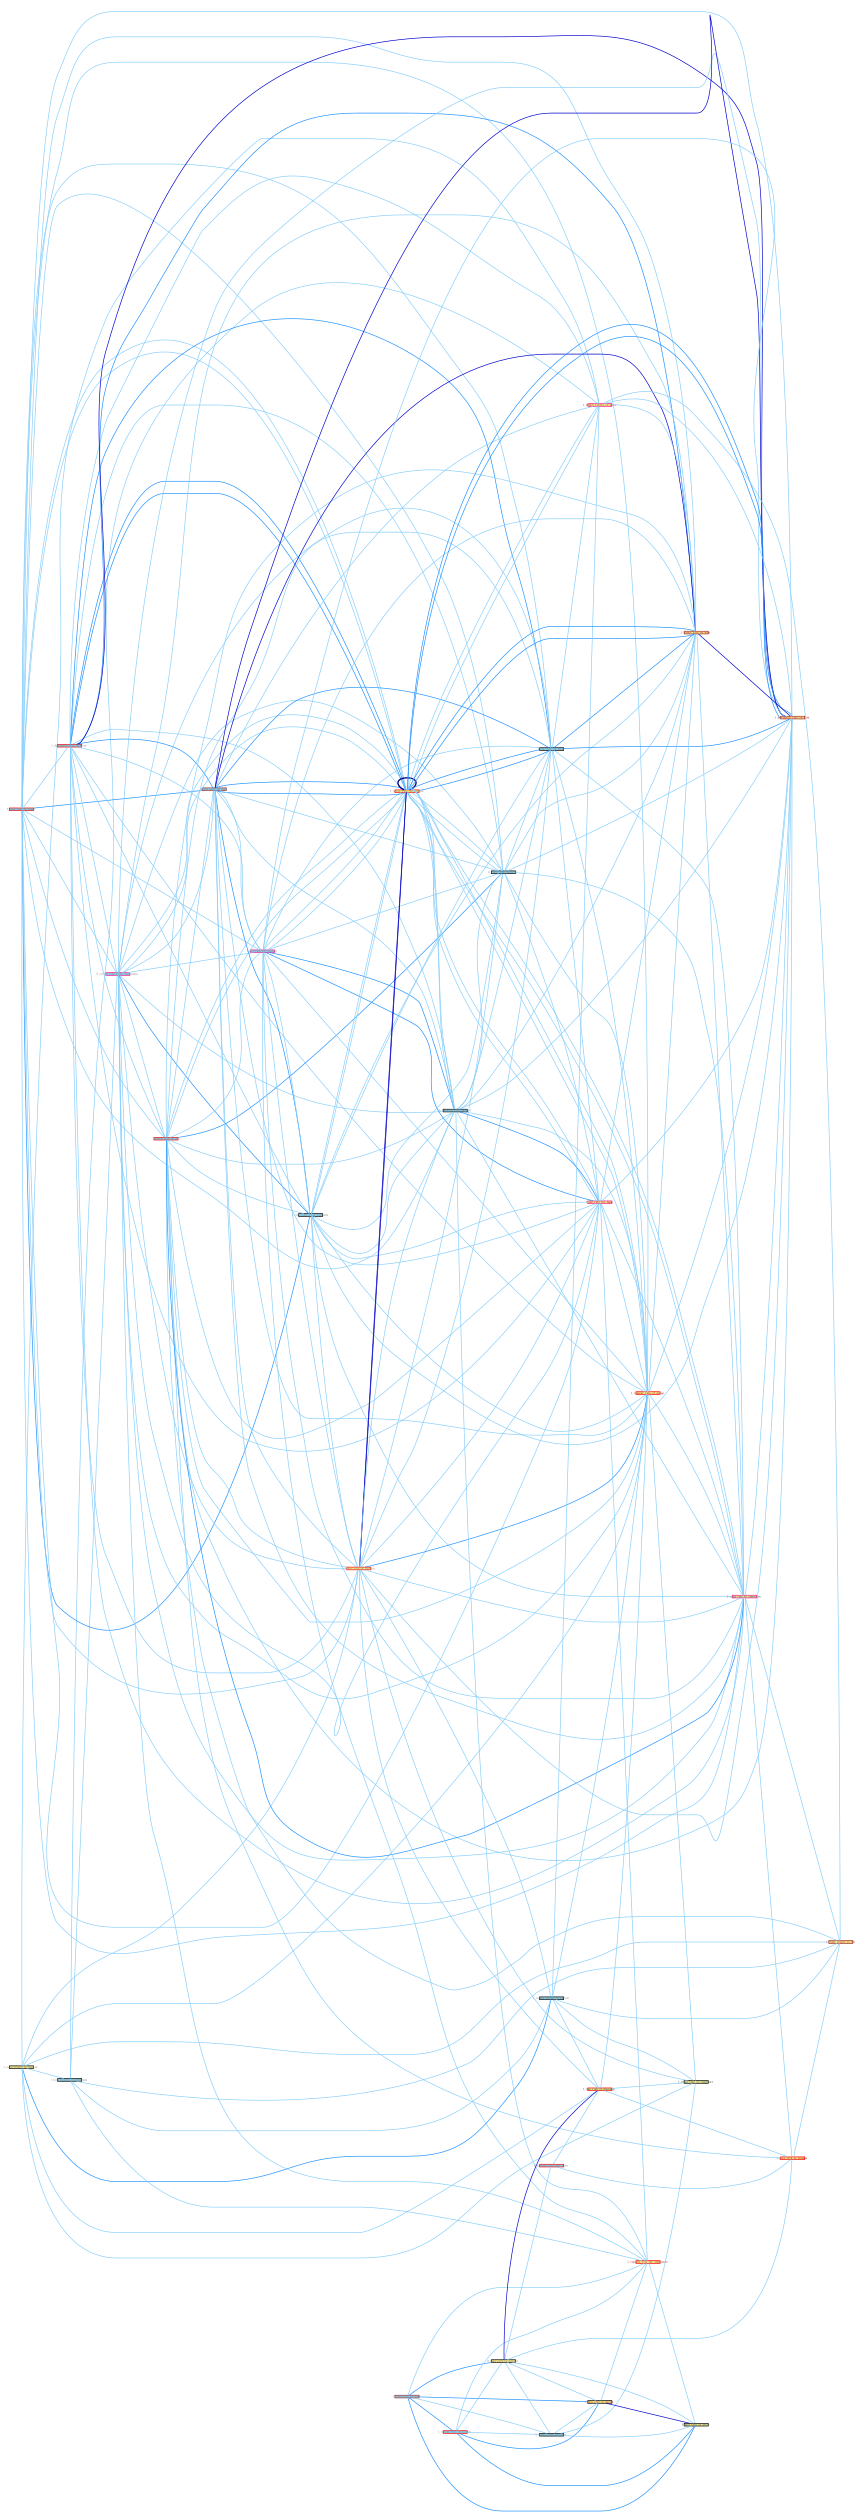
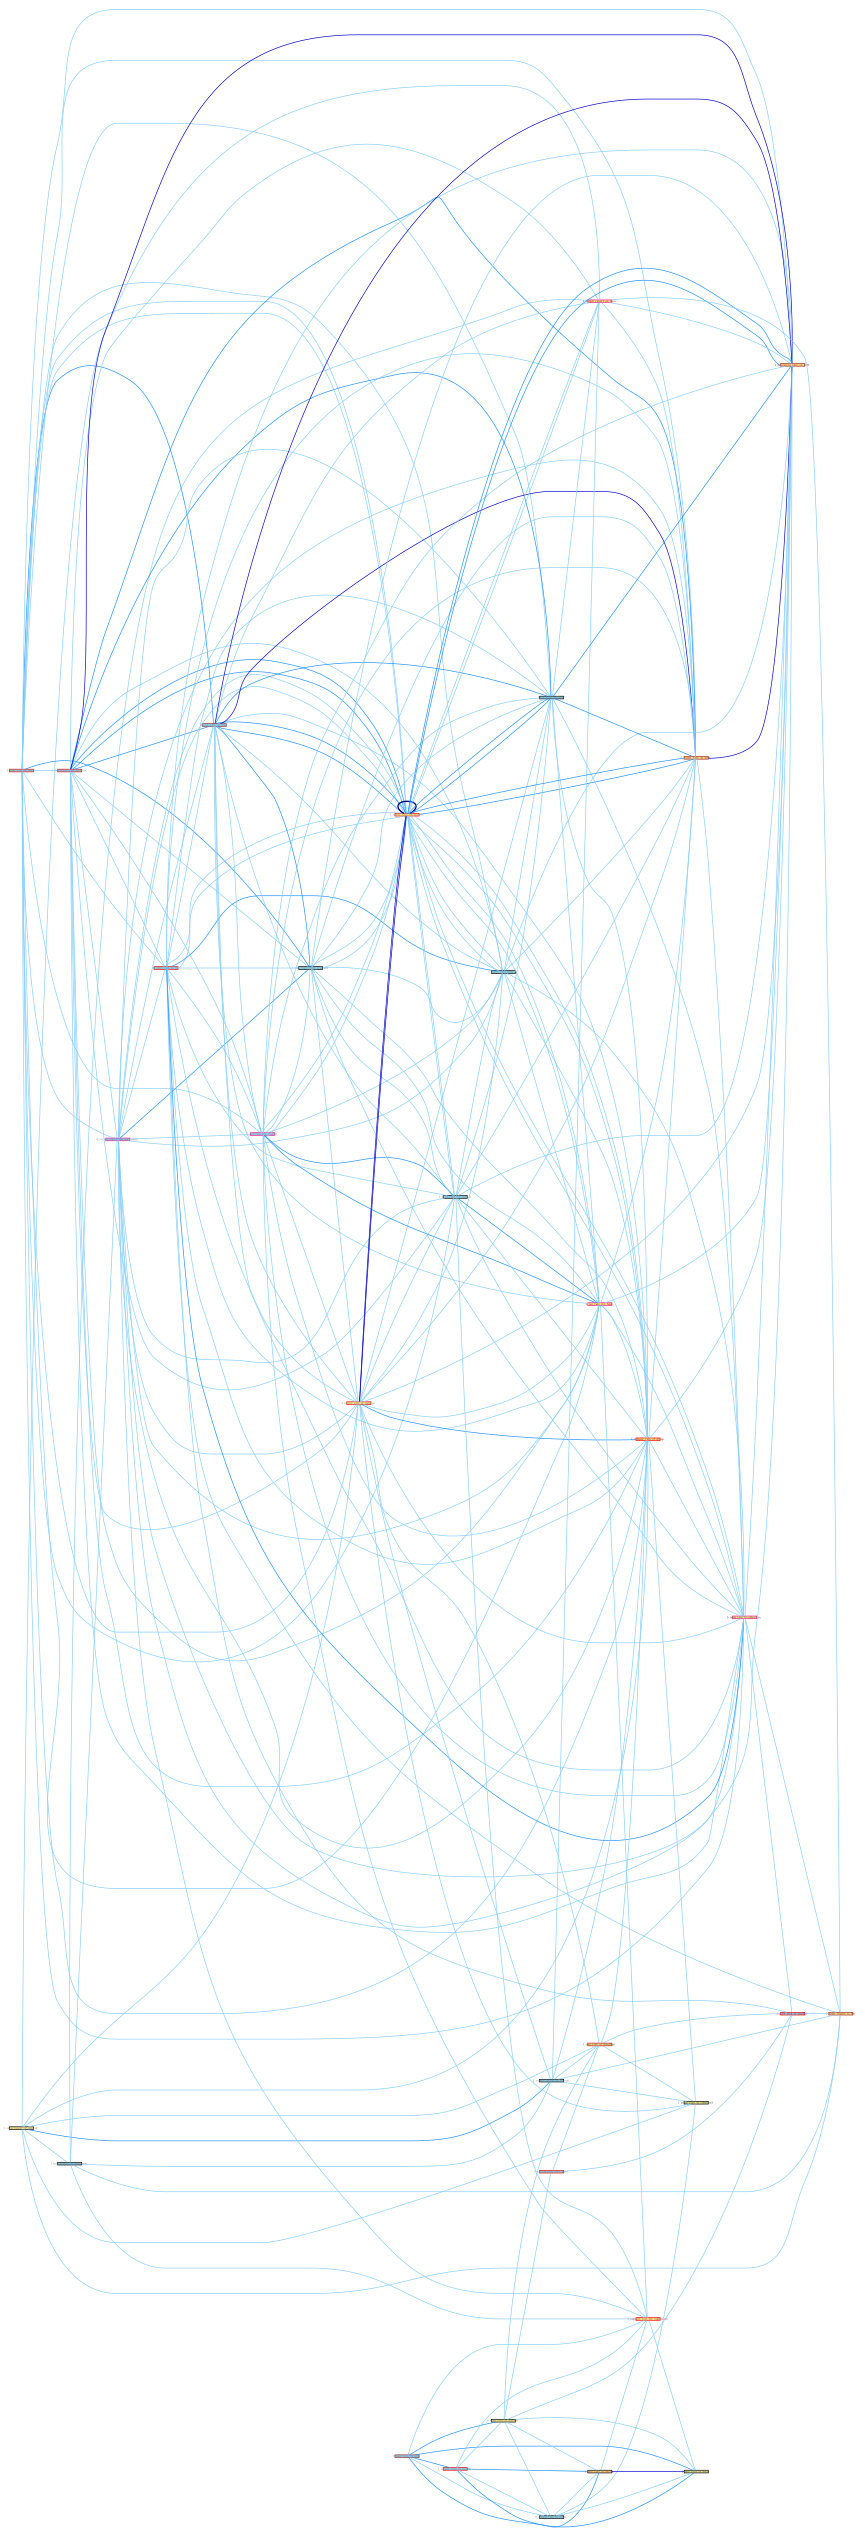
none -> (574, 1105)
(793, 2158) -> (793, 2014)
(521, 2213) -> (525, 2225)
